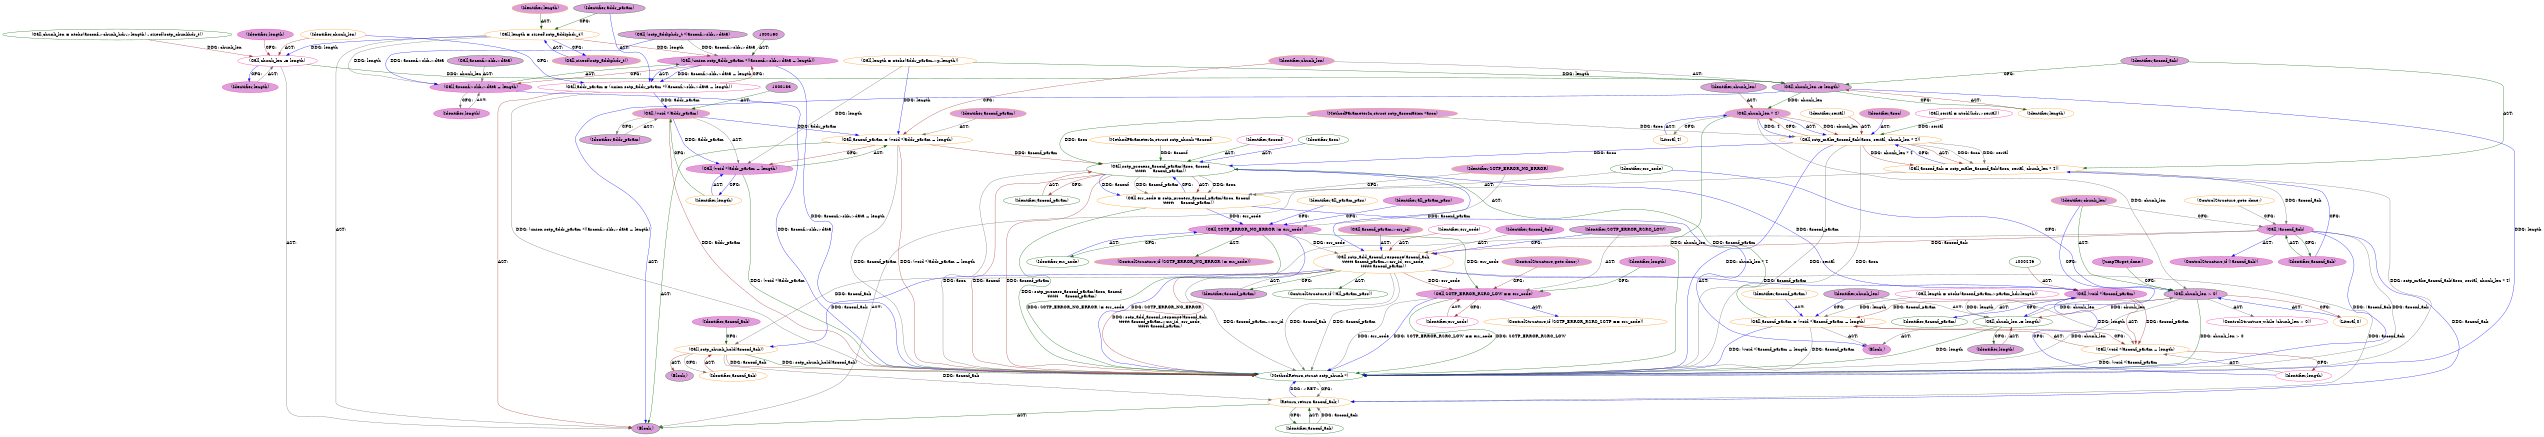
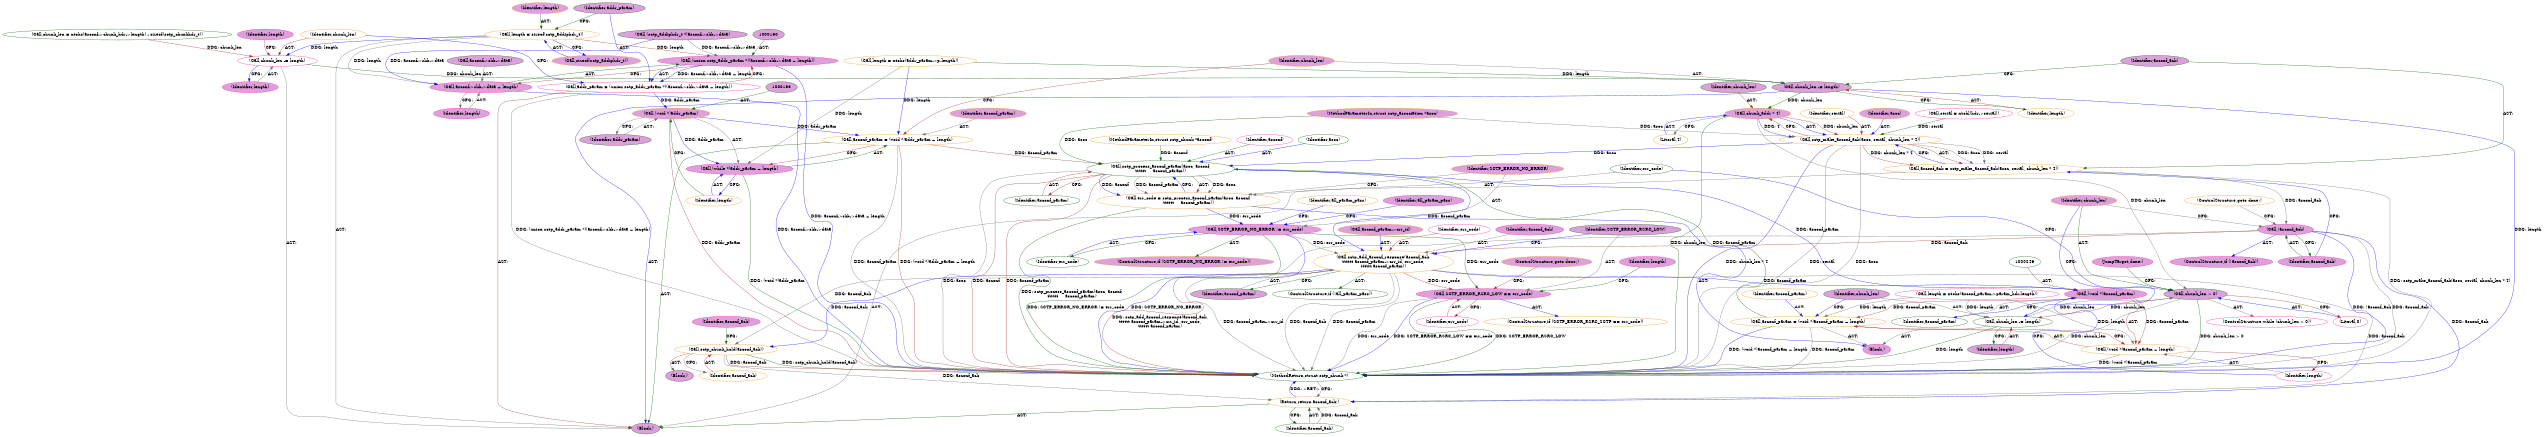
(1758, 114) -> (1758, 114)
(740, 169) -> (740, 169)
(2350, 322) -> (2350, 322)
